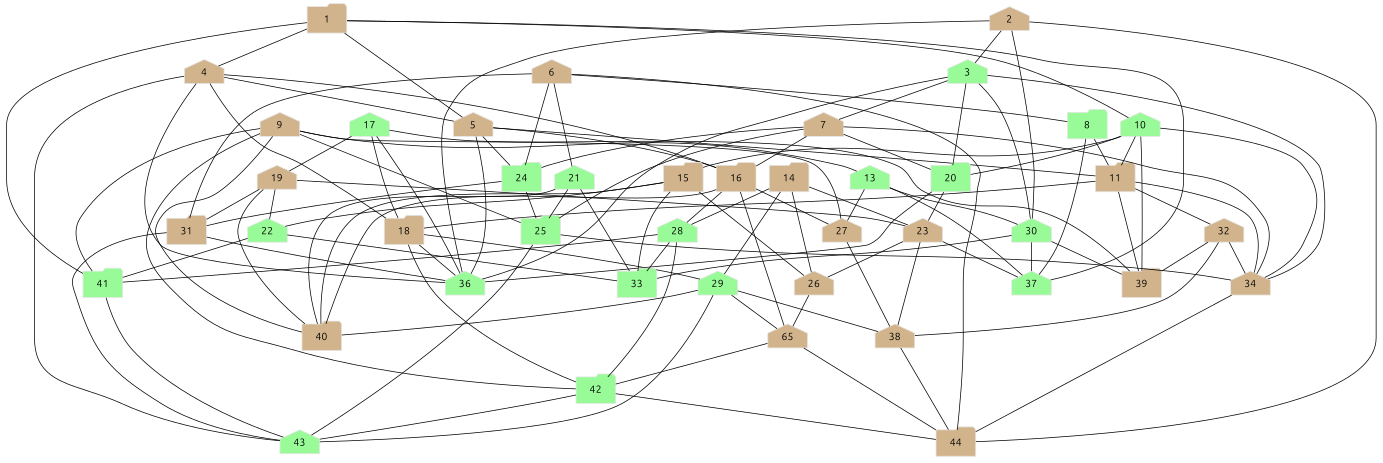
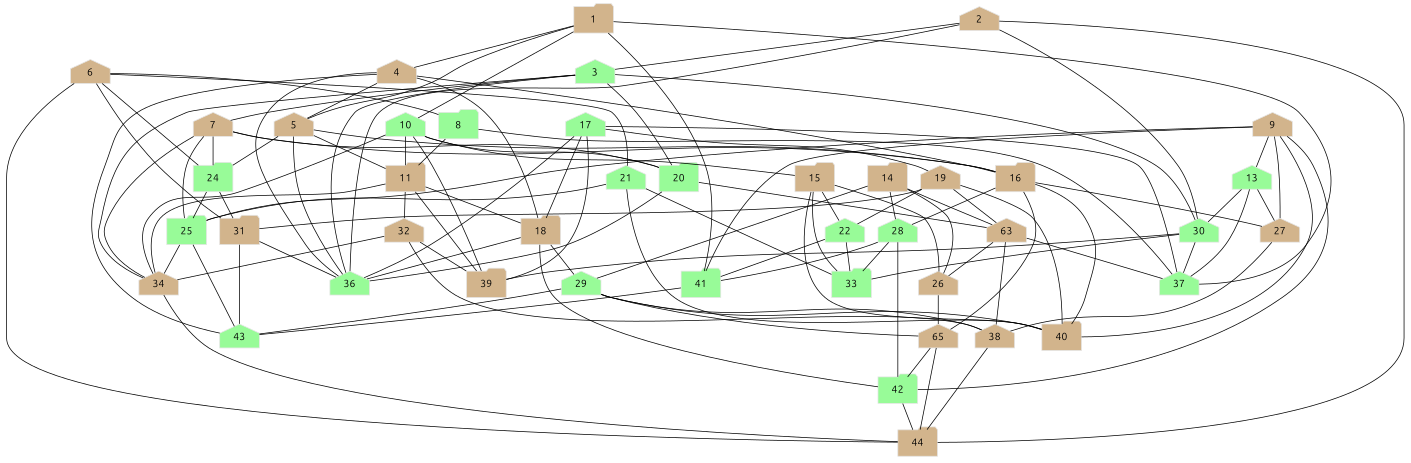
none -> (914, 135)
(923, 231) -> (1007, 231)
(448, 418) -> none
